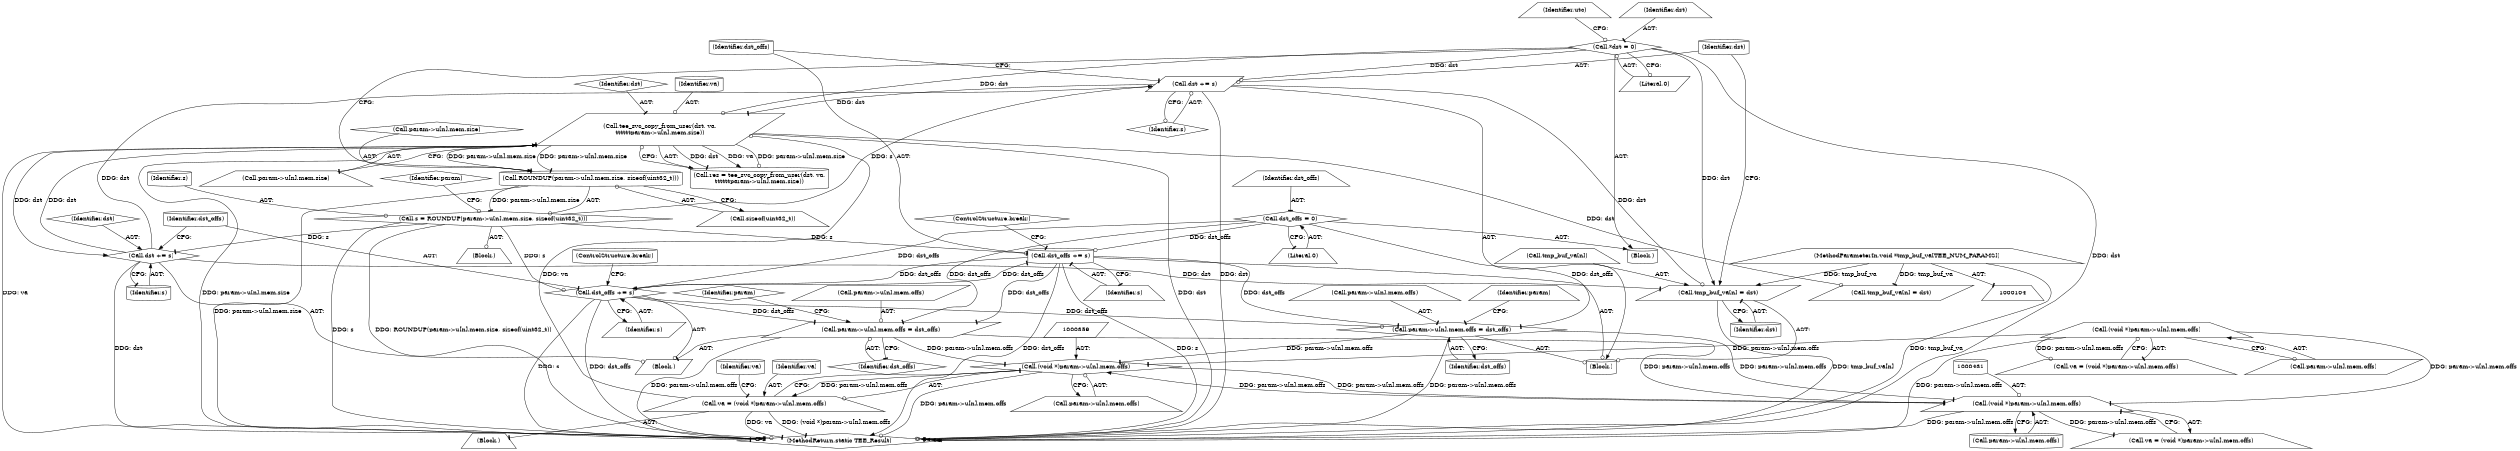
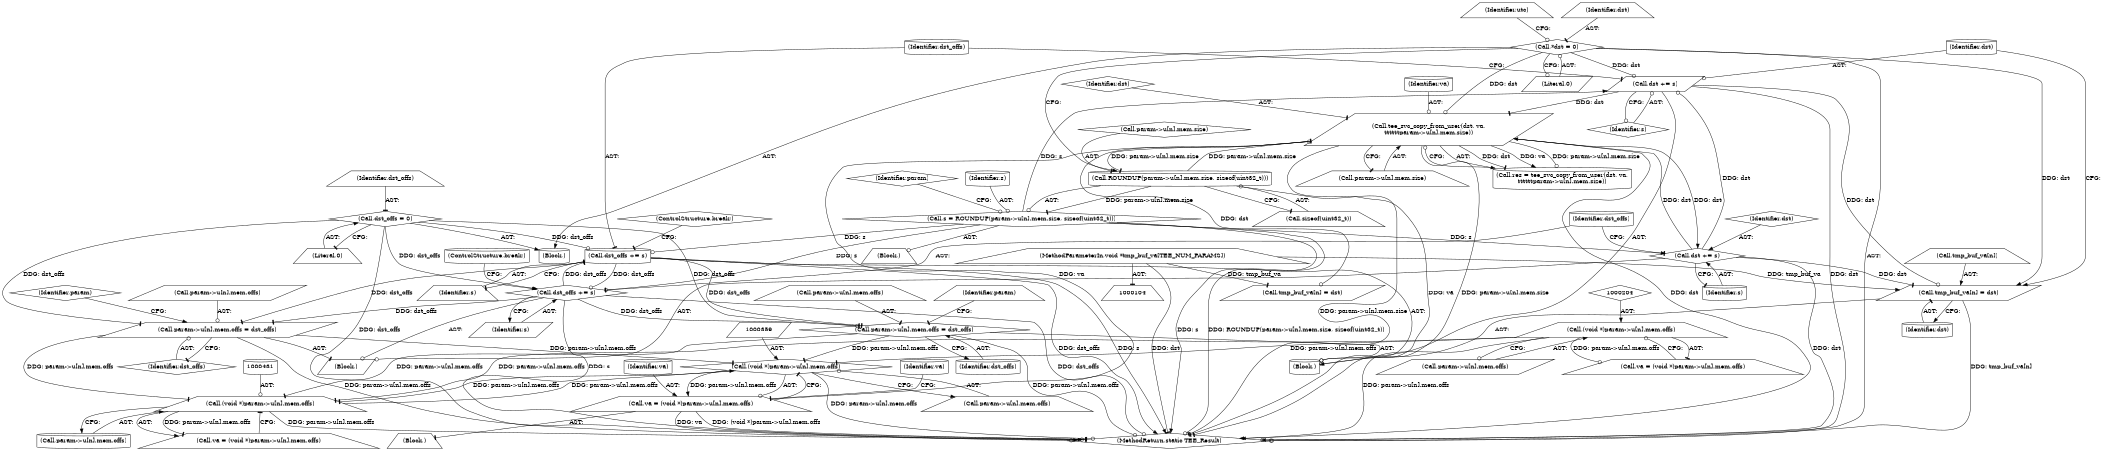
(692, 196) -> (1247, 199)
(2106, 256) -> (1875, 256)
none -> (1620, 293)
(1937, 348) -> (1166, 348)
none -> (599, 425)
